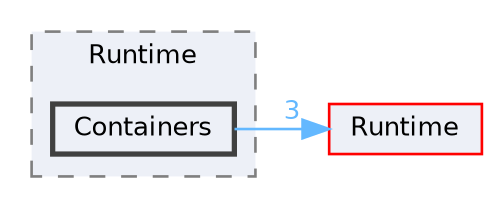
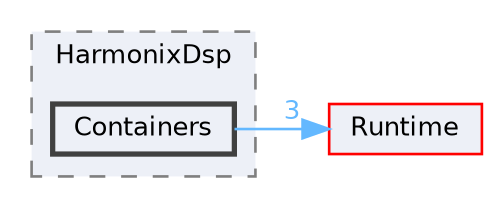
(144, 57) -> (144, 57)
